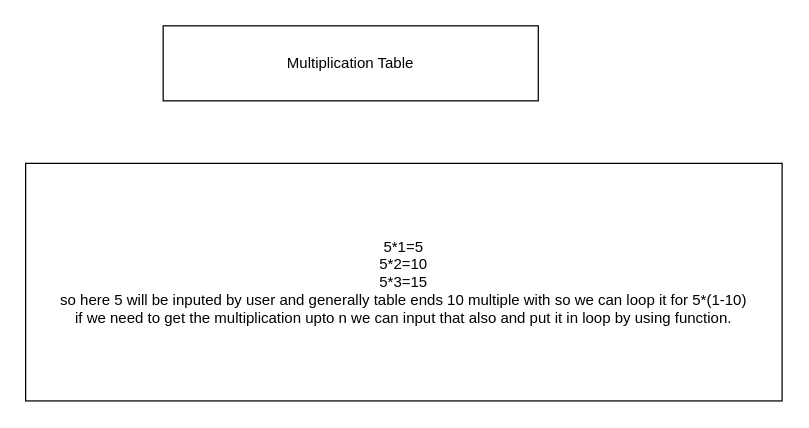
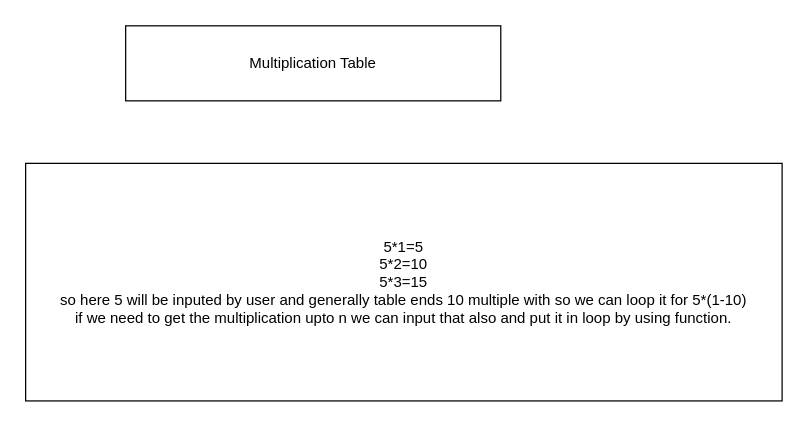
(351, 63) -> (313, 63)
